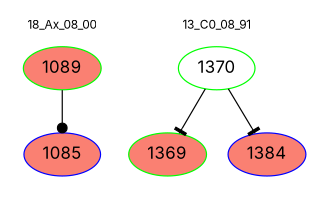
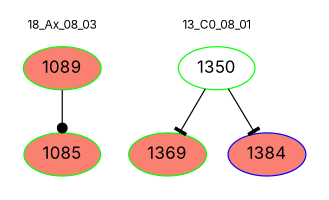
(62, 26) -> (62, 26)
(217, 26) -> (217, 26)
(217, 68) -> (217, 68)
(62, 154) -> (62, 154)
